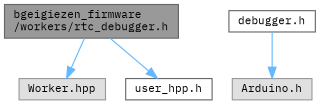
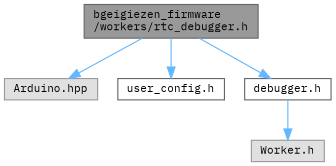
none -> (230, 55)
(62, 89) -> (51, 89)
(169, 89) -> (171, 89)
(272, 89) -> (288, 151)
